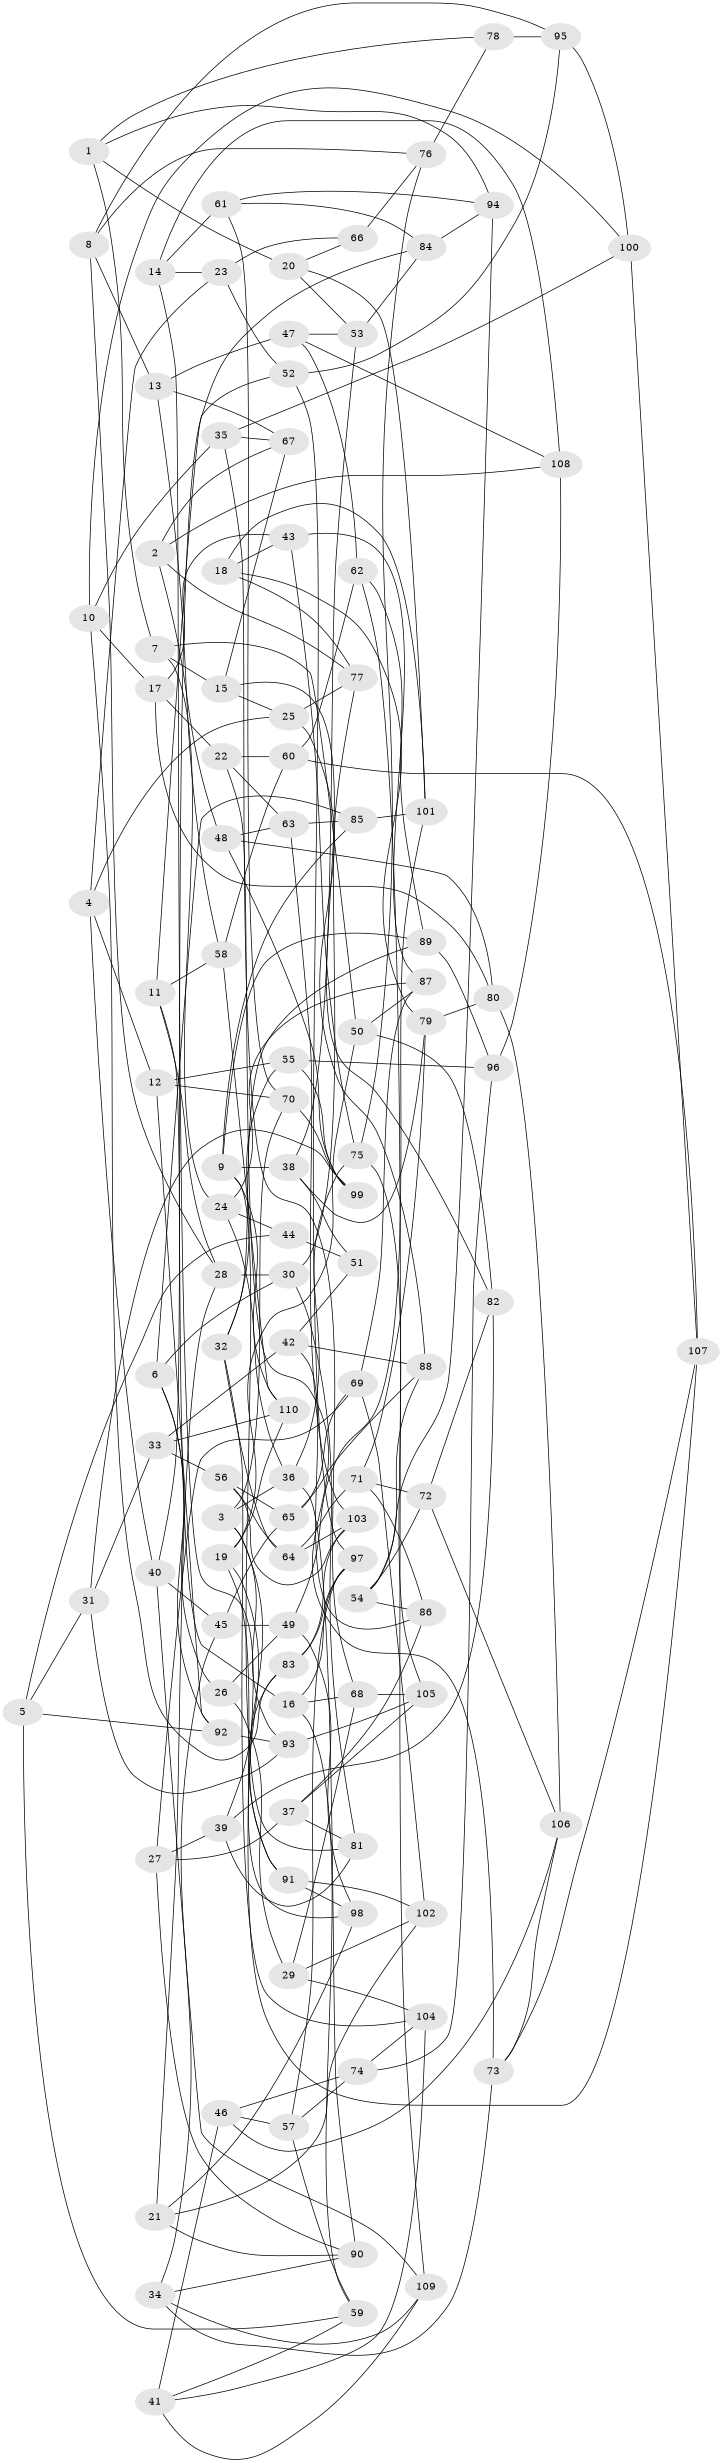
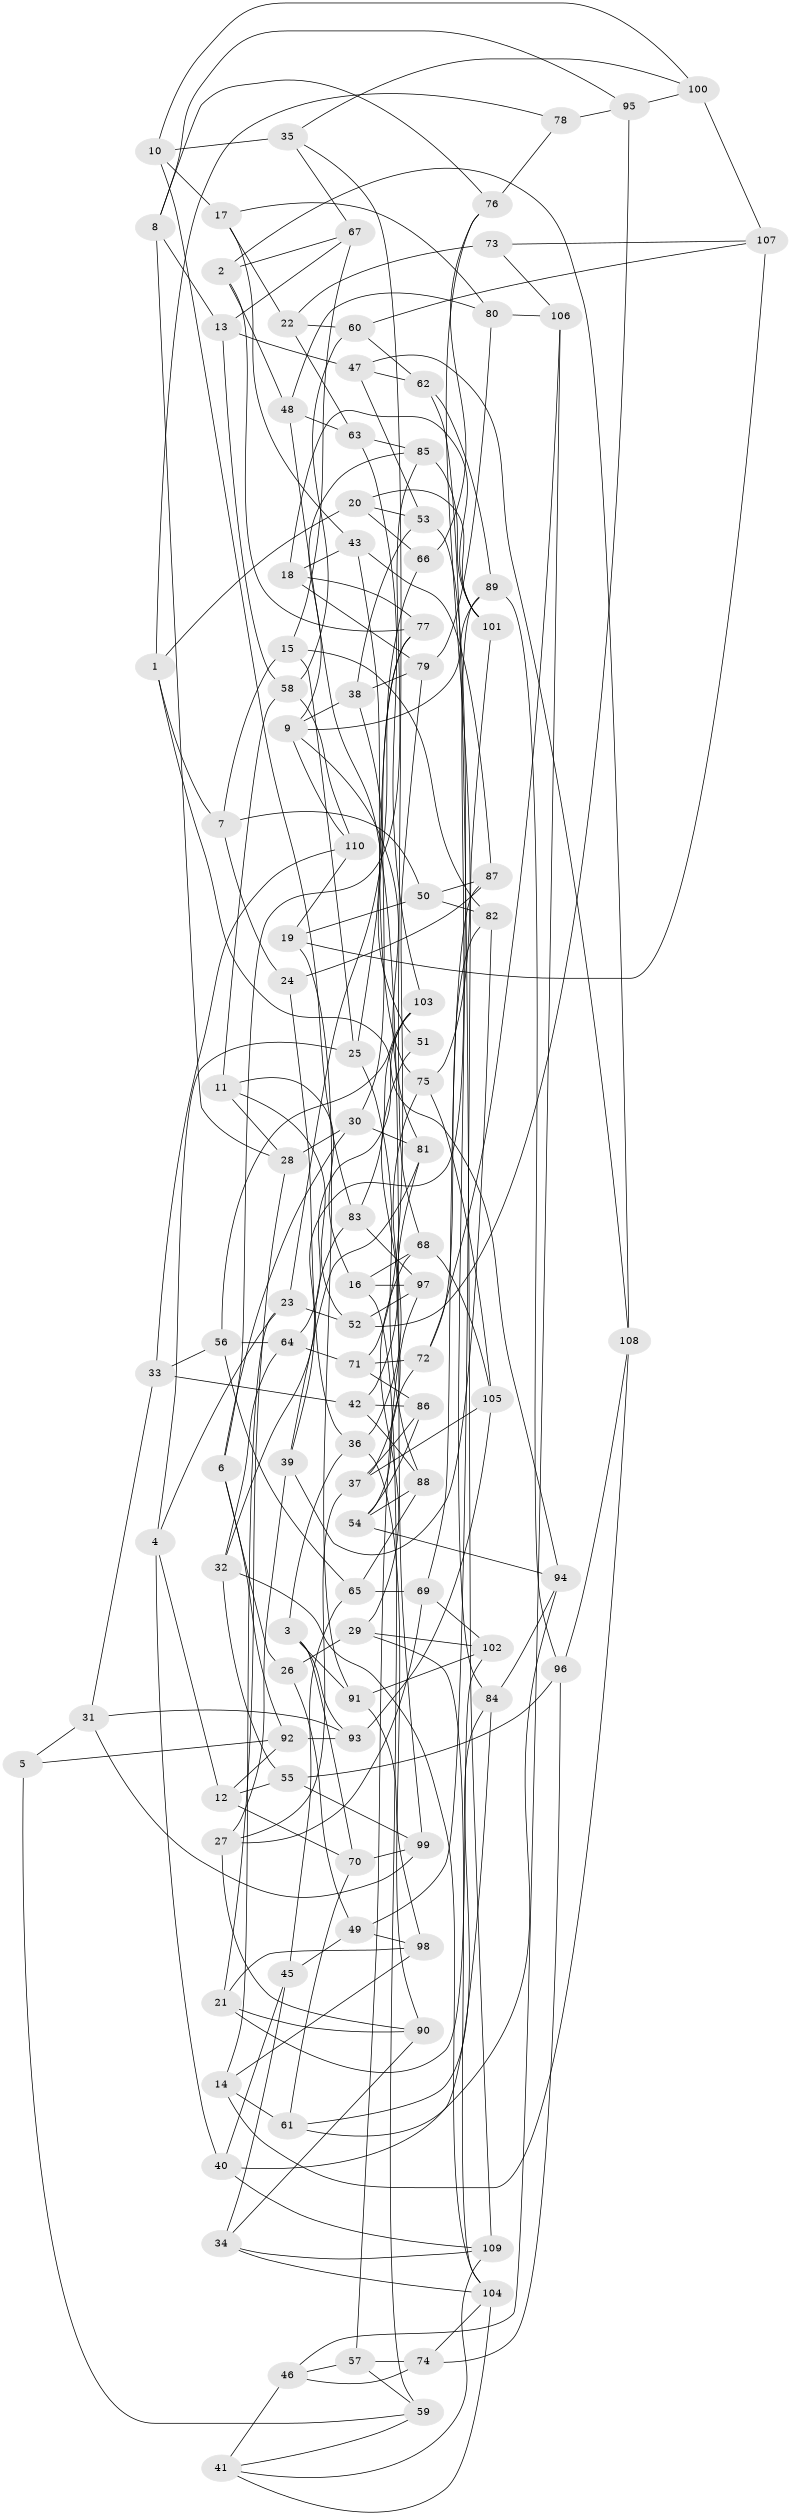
(289, 1235) -> none
(419, 2336) -> (354, 2277)
